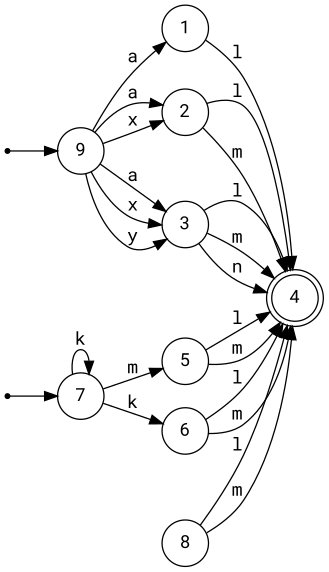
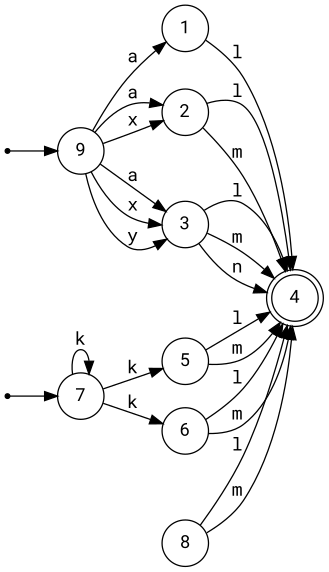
(133, 368) -> (133, 368)
